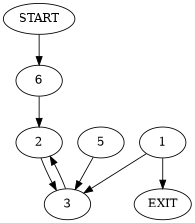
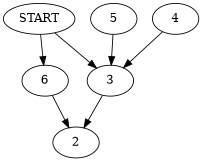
(163, 142) -> (176, 19)
(46, 170) -> (72, 48)
(163, 204) -> none
